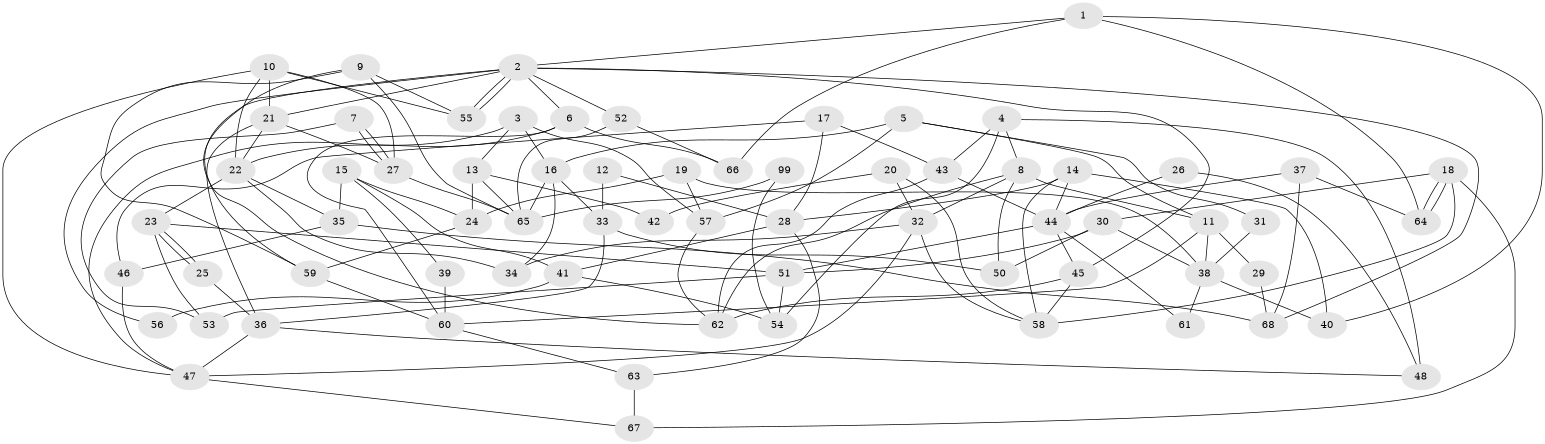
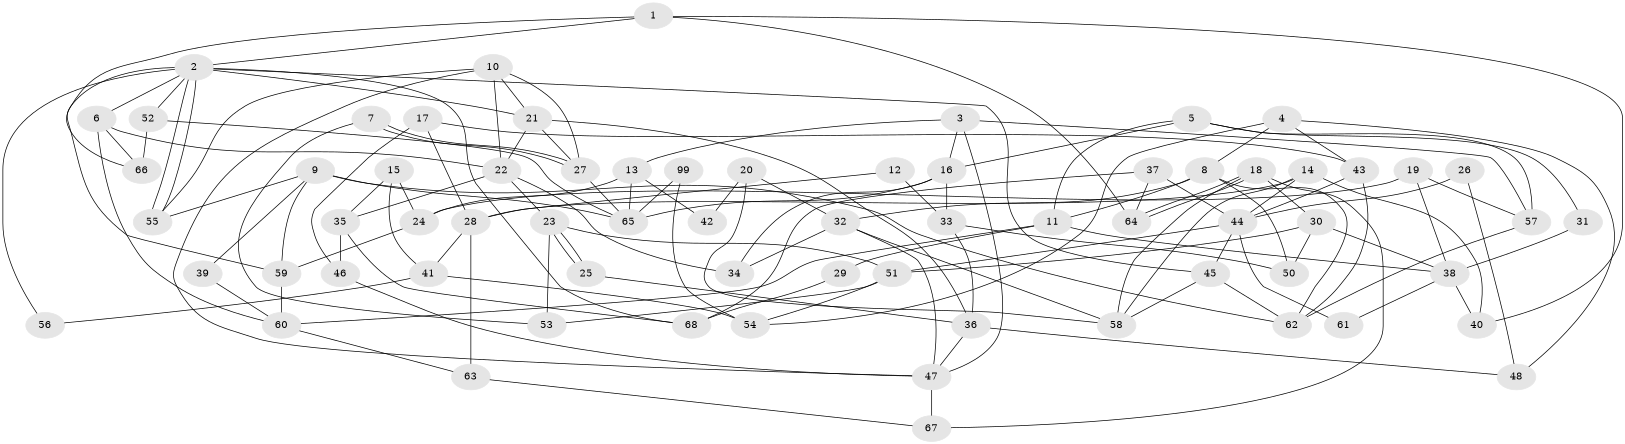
(398, 219) -> (259, 222)
